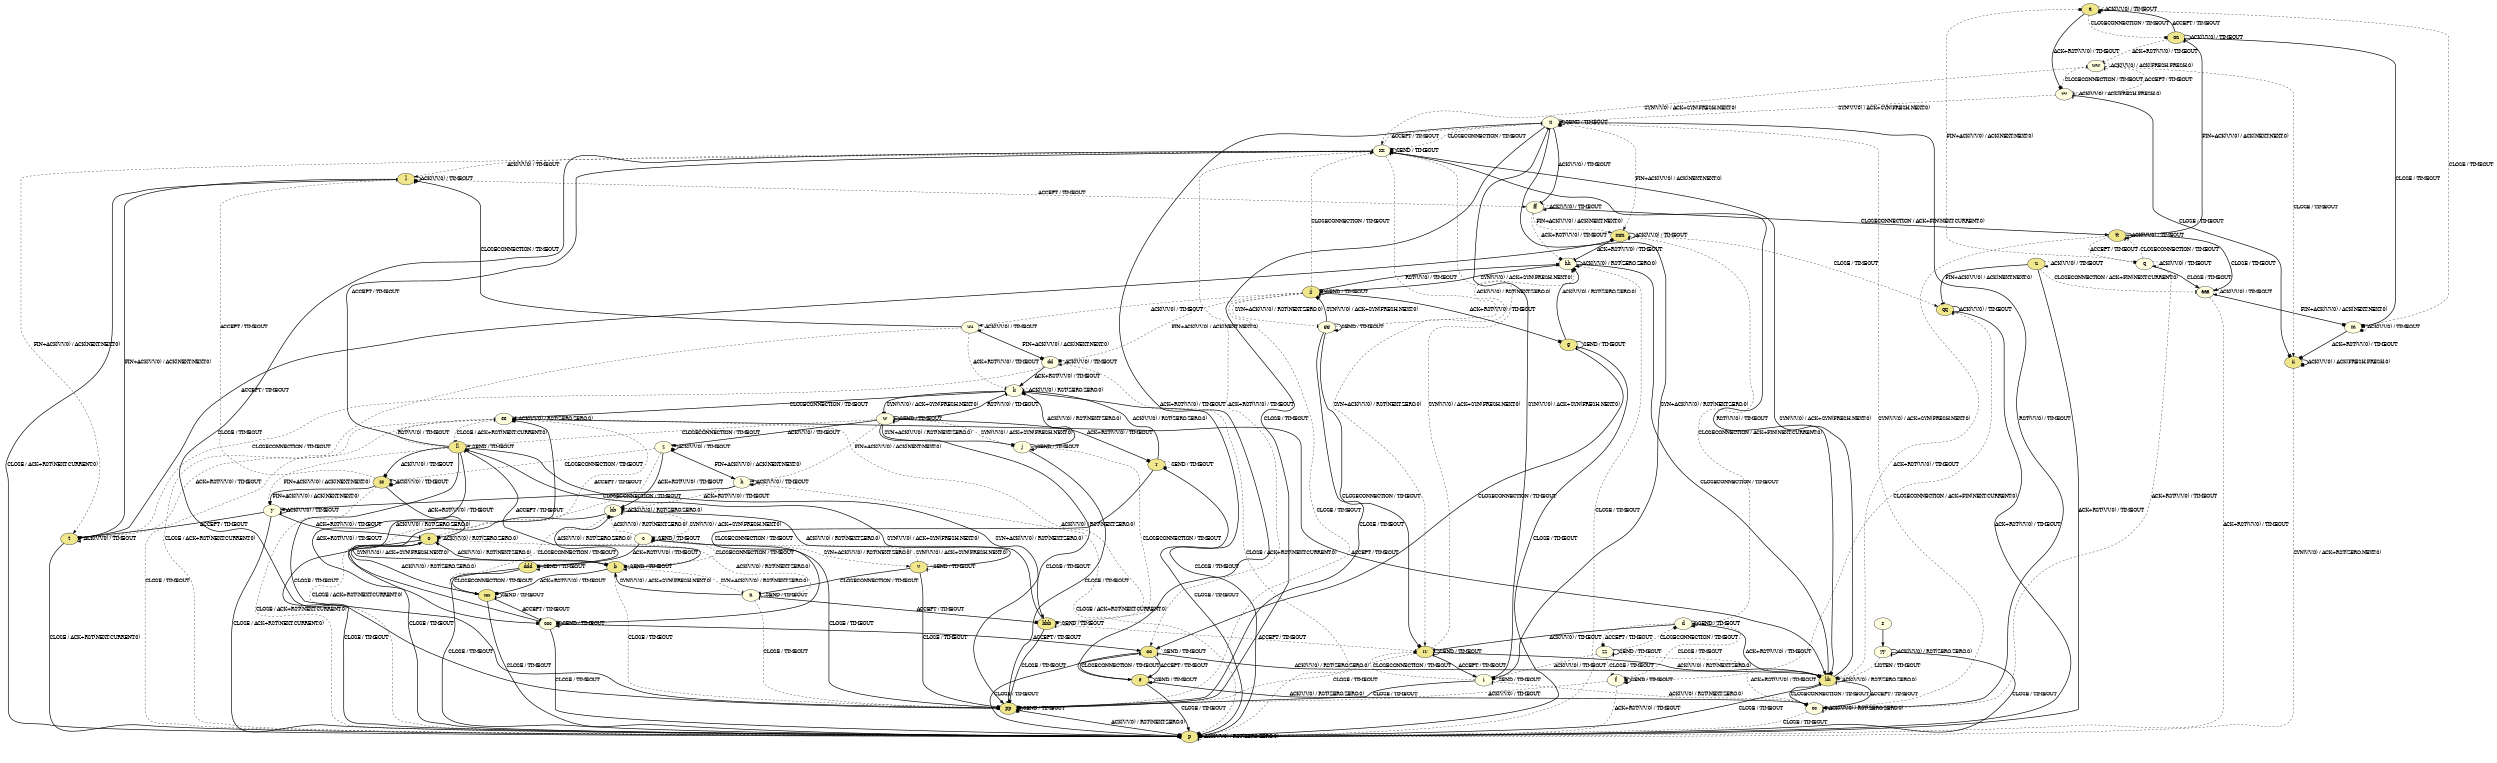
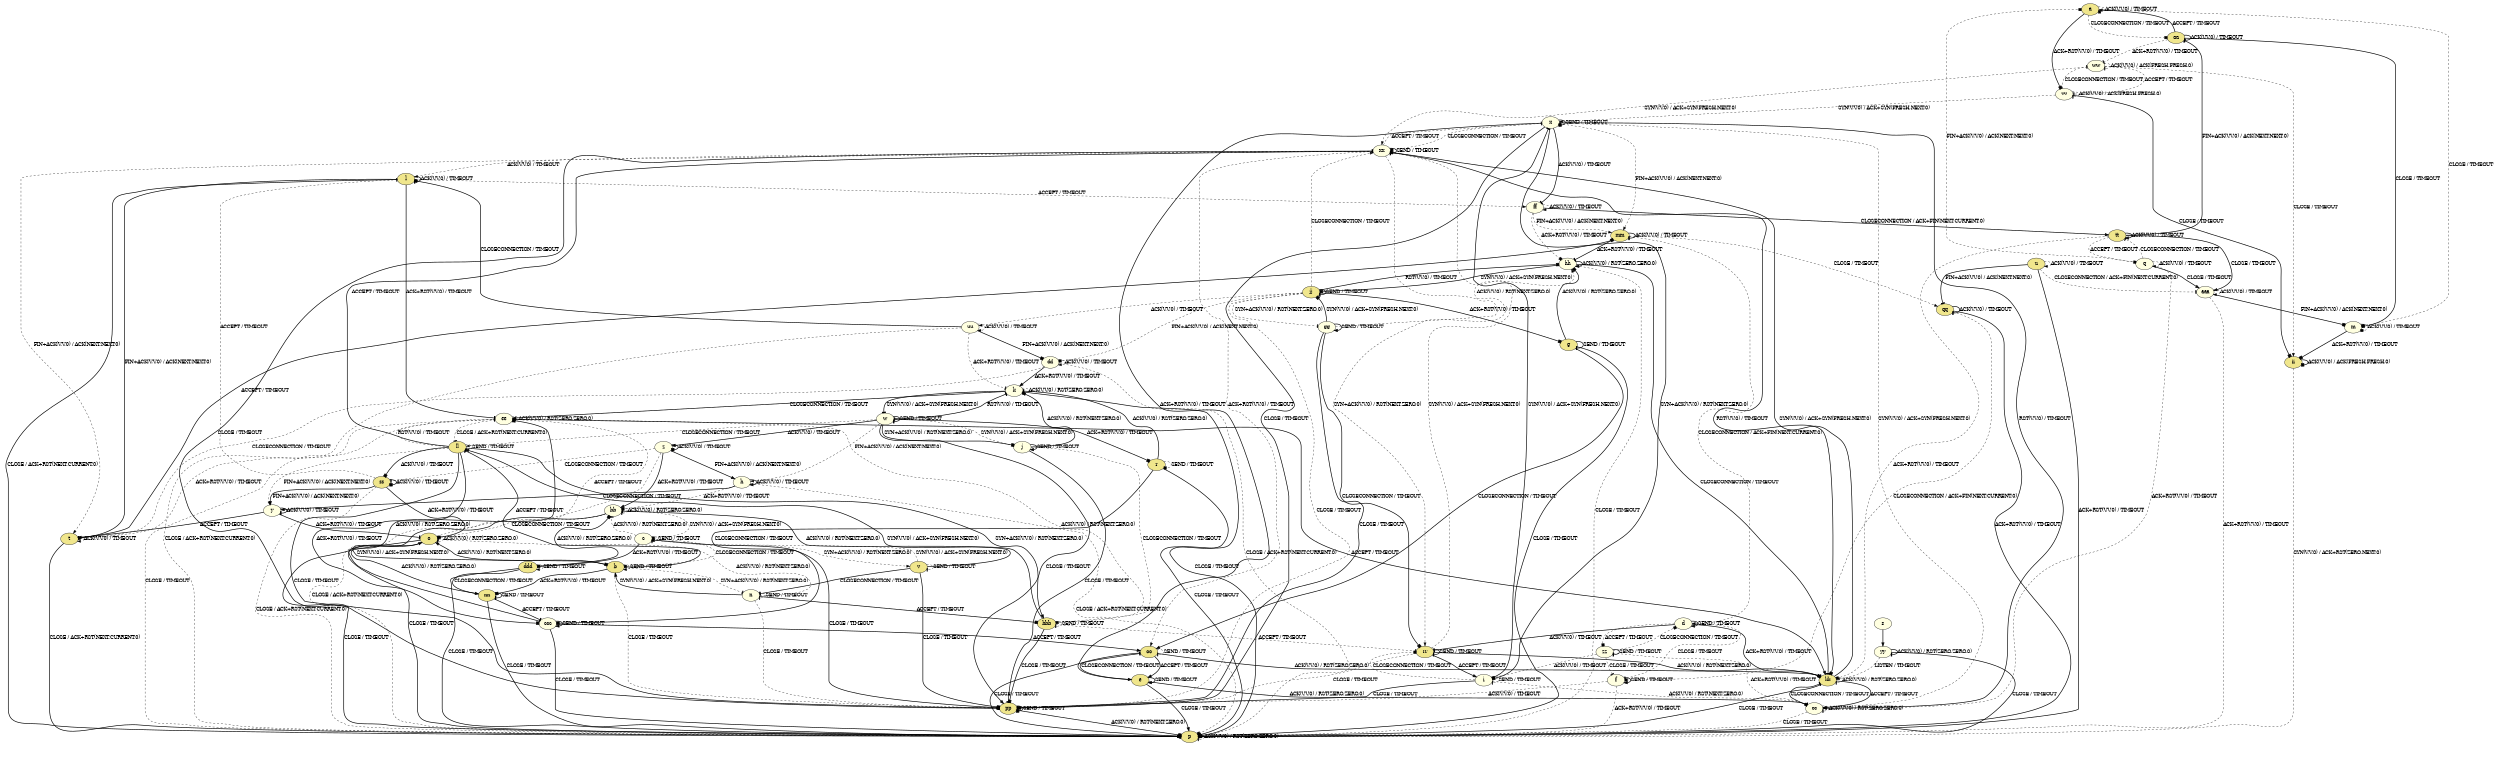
none -> (406, 336)
(528, 557) -> (506, 524)
(337, 726) -> none
